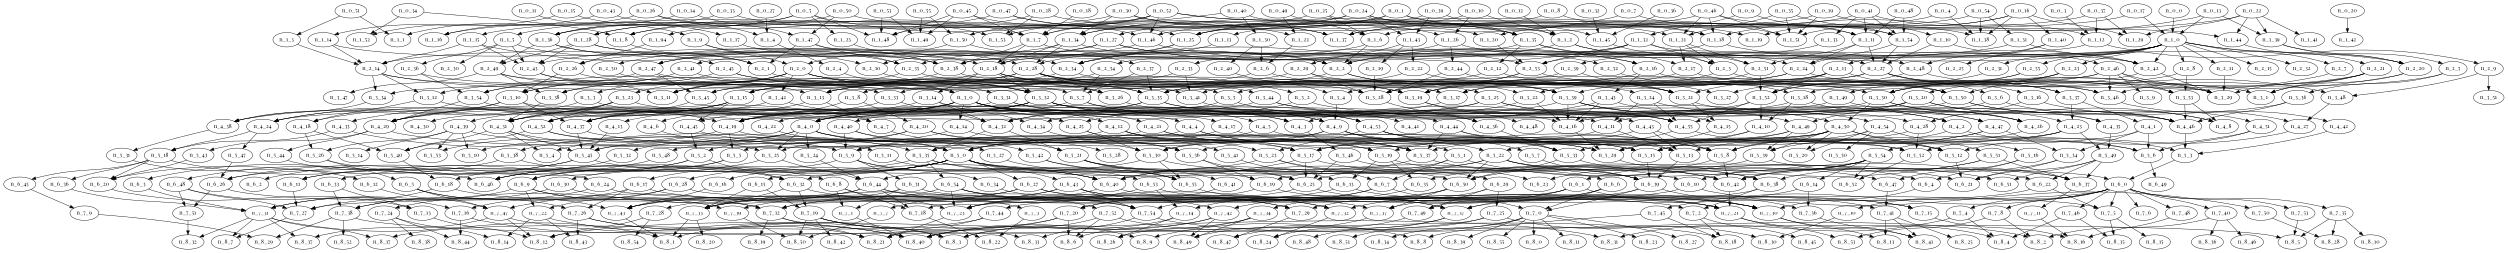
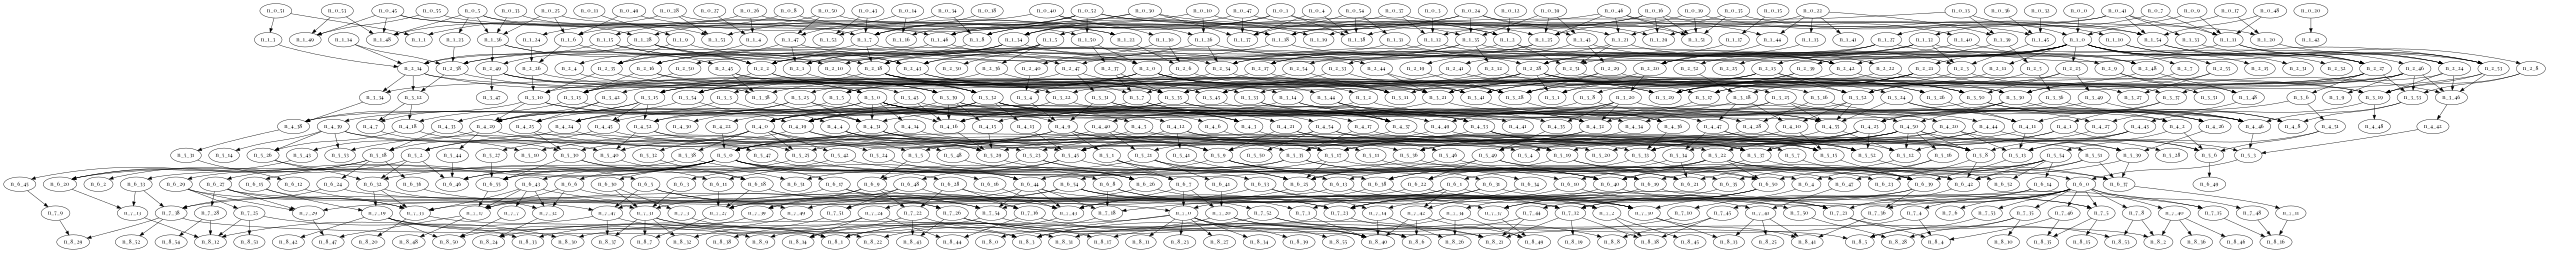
(409, 25) -> none
(658, 40) -> (532, 40)
none -> (1702, 83)
(1783, 84) -> none
(1478, 141) -> none
